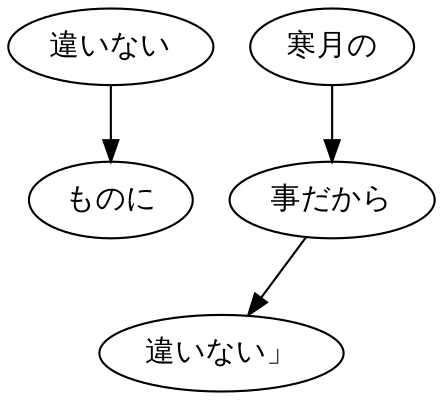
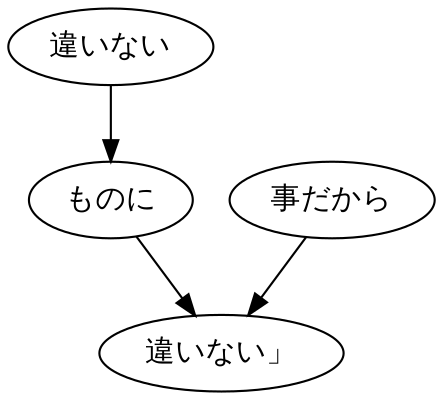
(332, 47) -> none
none -> (159, 268)
